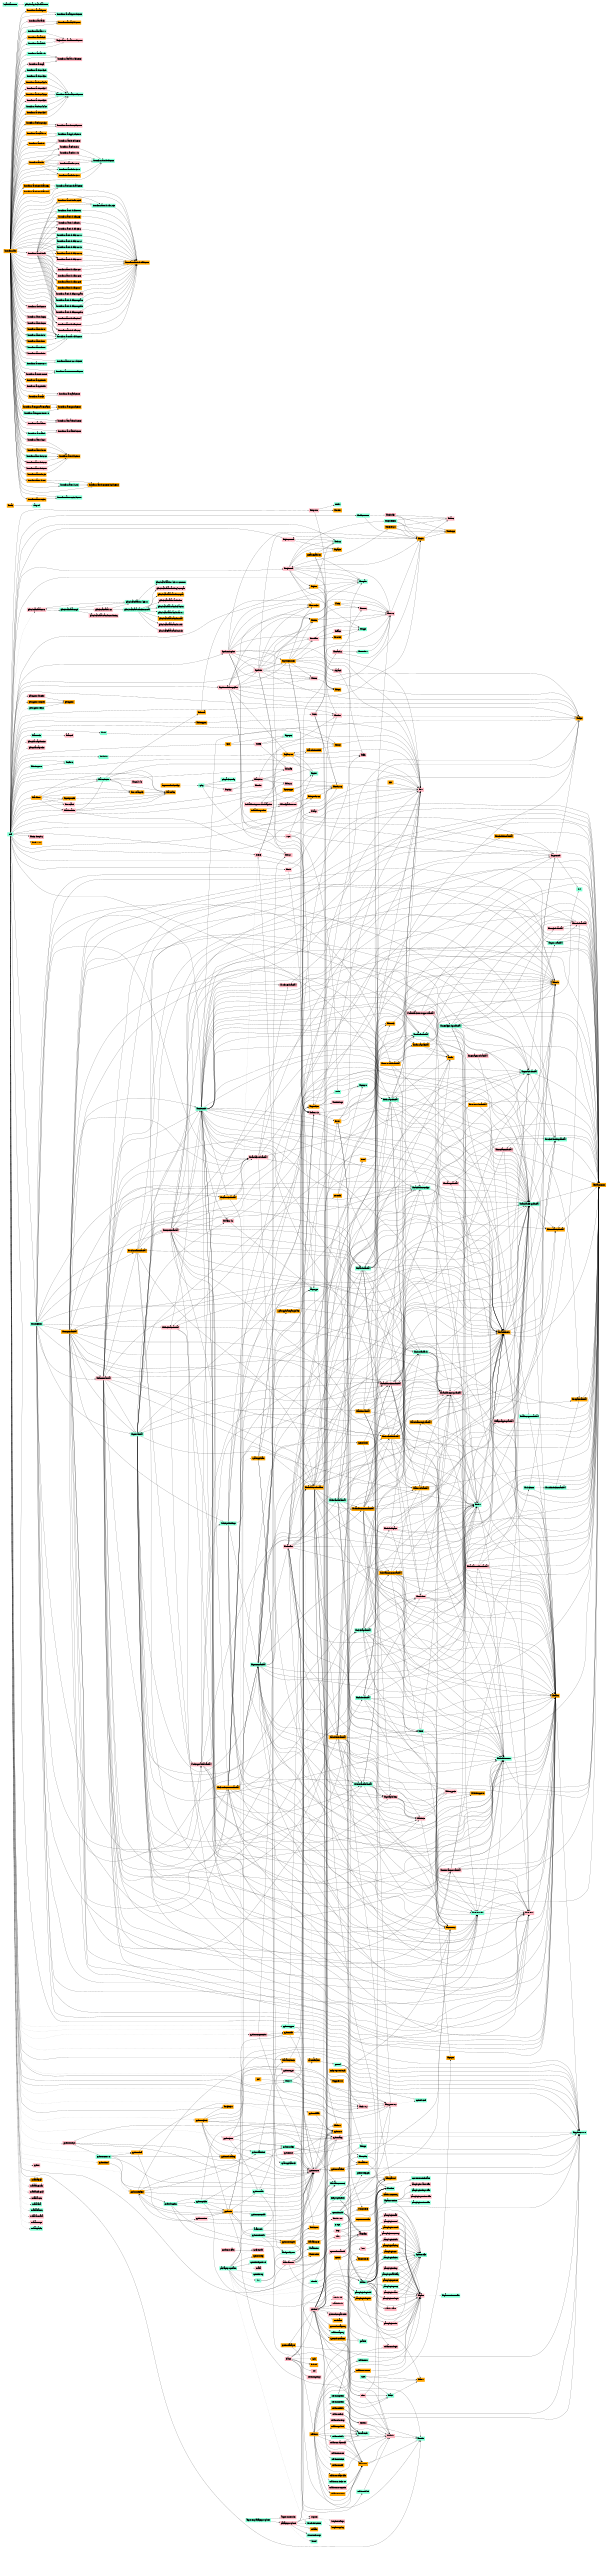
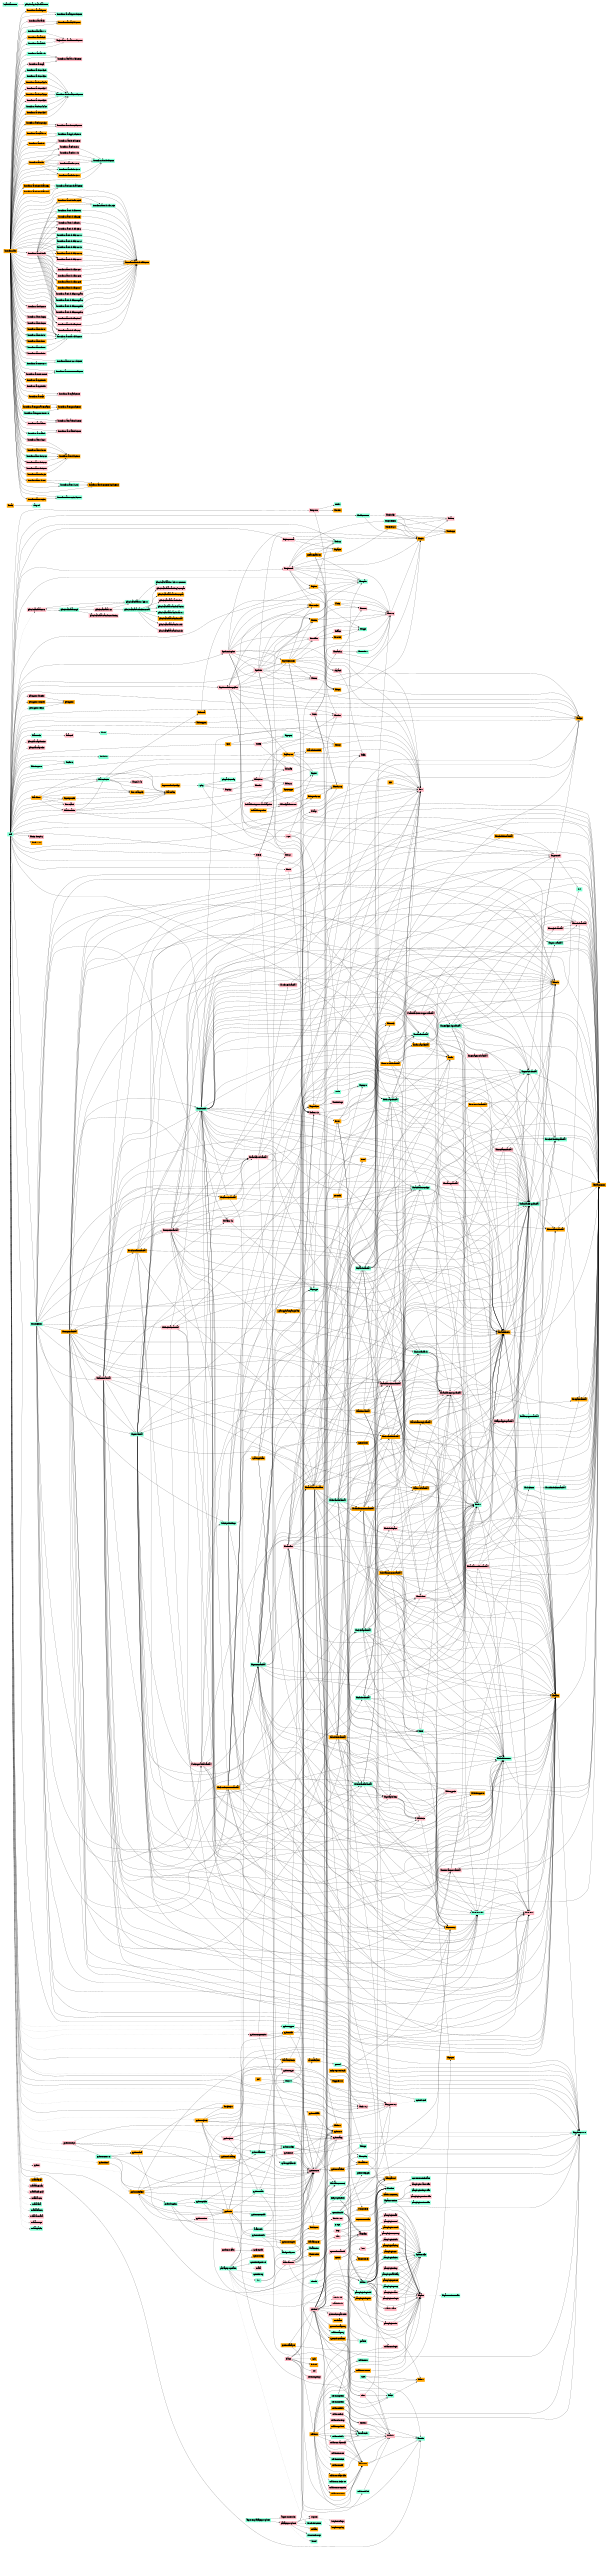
(121, 780) -> (120, 781)
